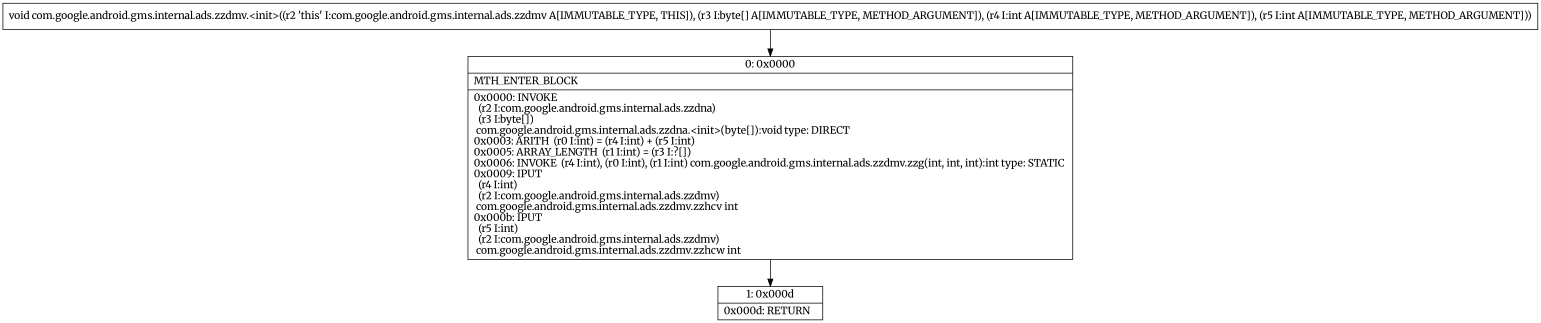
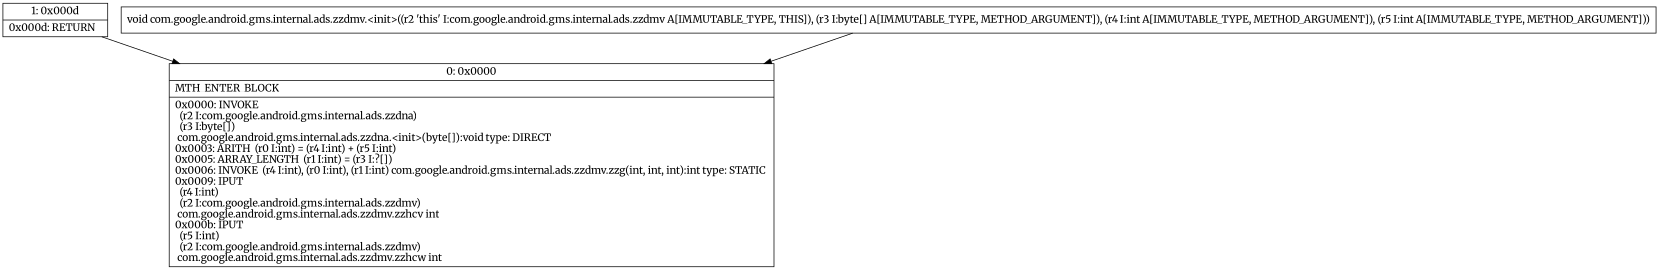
(770, 269) -> (137, 49)
